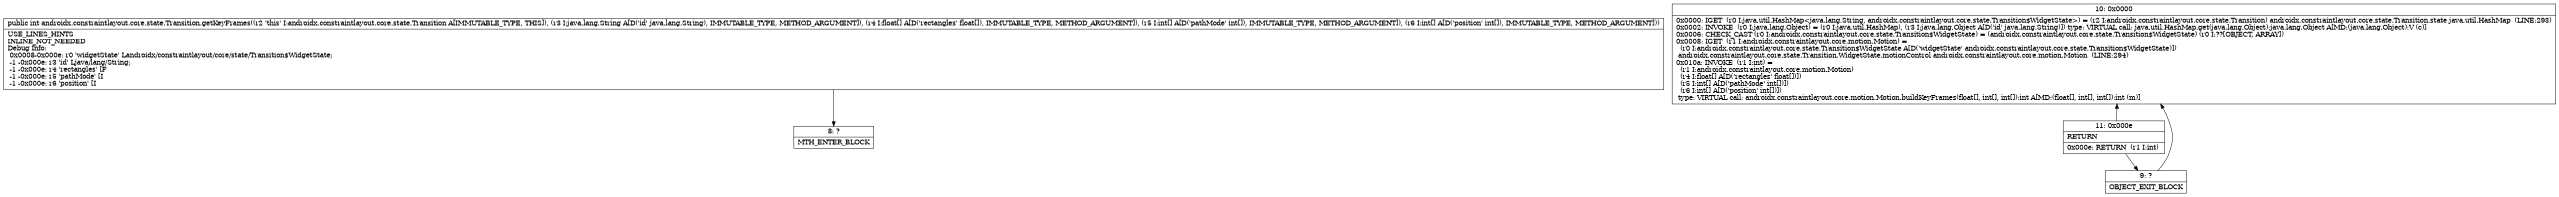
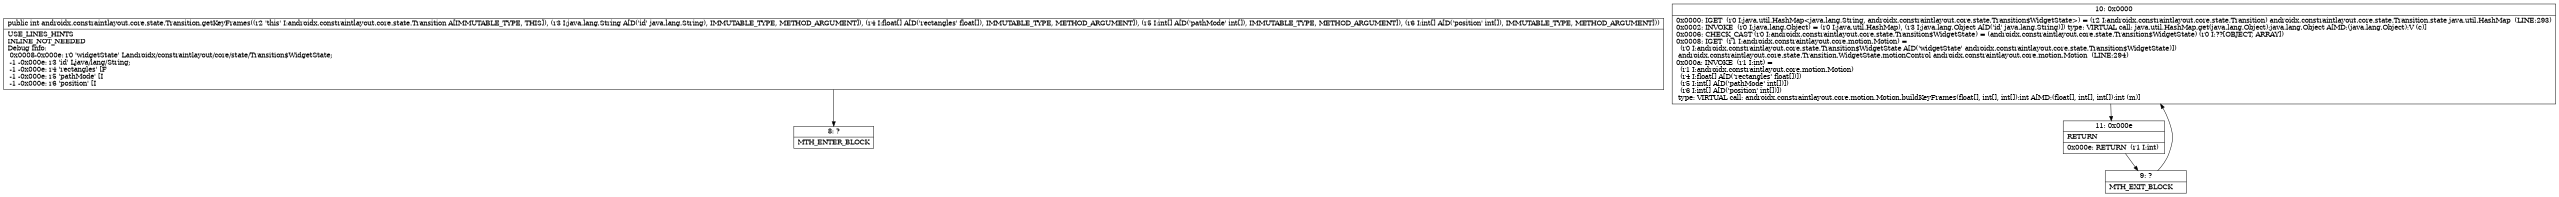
(1725, 63) -> (1725, 63)
(2117, 115) -> (2111, 110)
(2146, 187) -> (2141, 187)
